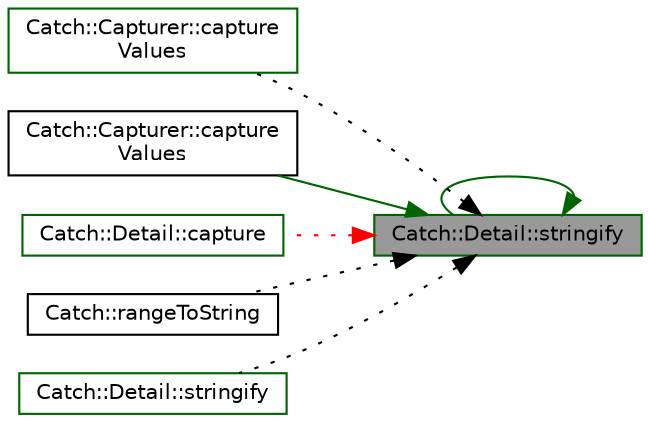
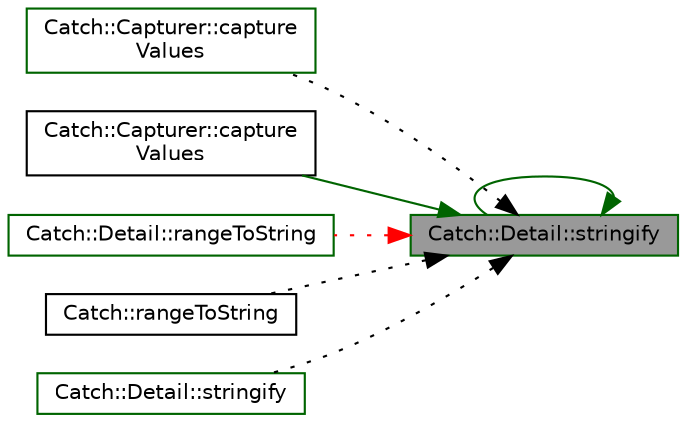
(153, 235) -> (171, 235)
